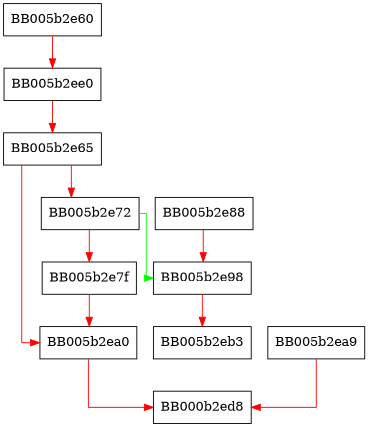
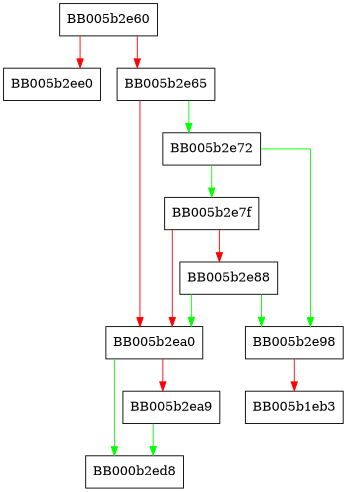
(52, 112) -> (137, 47)
(71, 177) -> (189, 112)
(89, 241) -> (212, 177)
(203, 241) -> (262, 306)
none -> (219, 241)
none -> (191, 306)
(202, 343) -> (294, 407)
none -> (163, 370)
(92, 407) -> (114, 403)
(312, 407) -> (153, 435)
